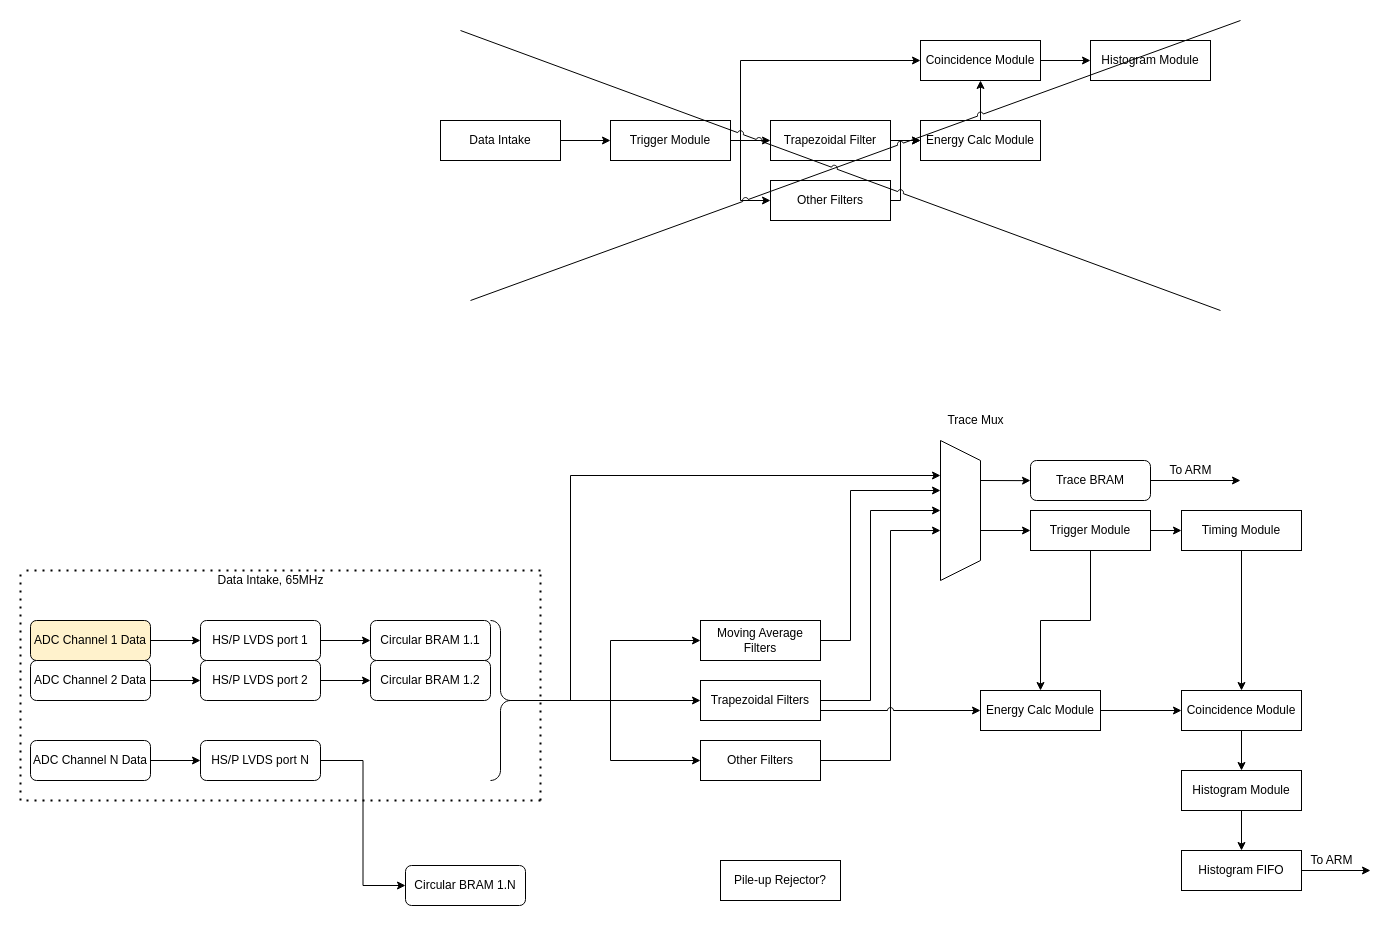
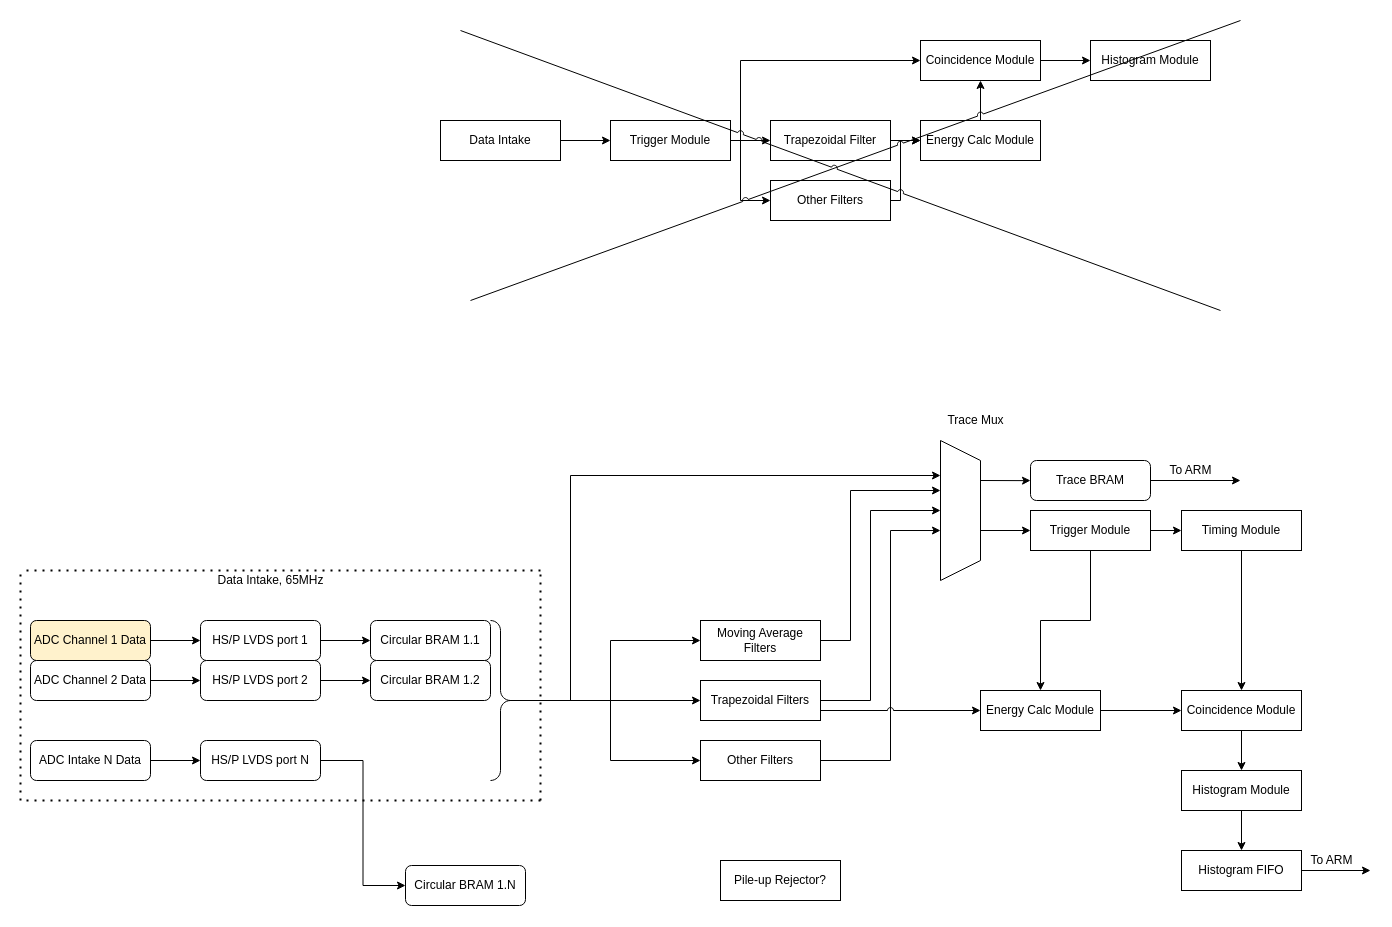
(91, 761) -> (91, 761)
